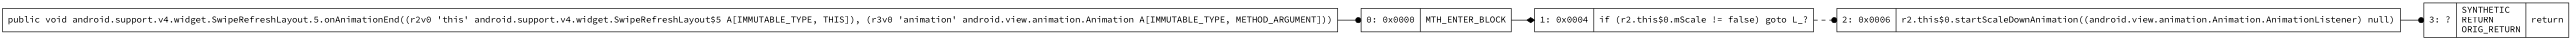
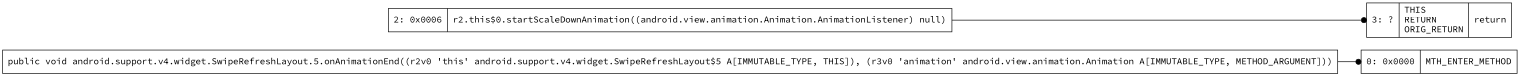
(2486, 10) -> (1415, 10)
(1466, 20) -> (1469, 61)
(1674, 20) -> none
